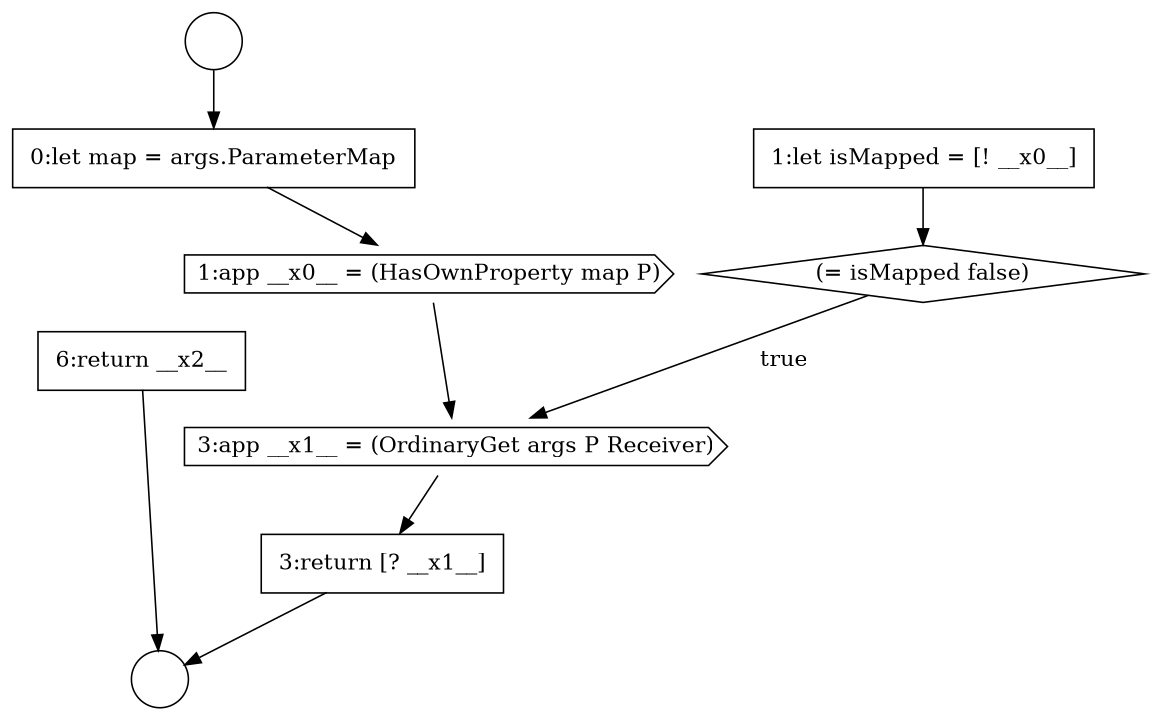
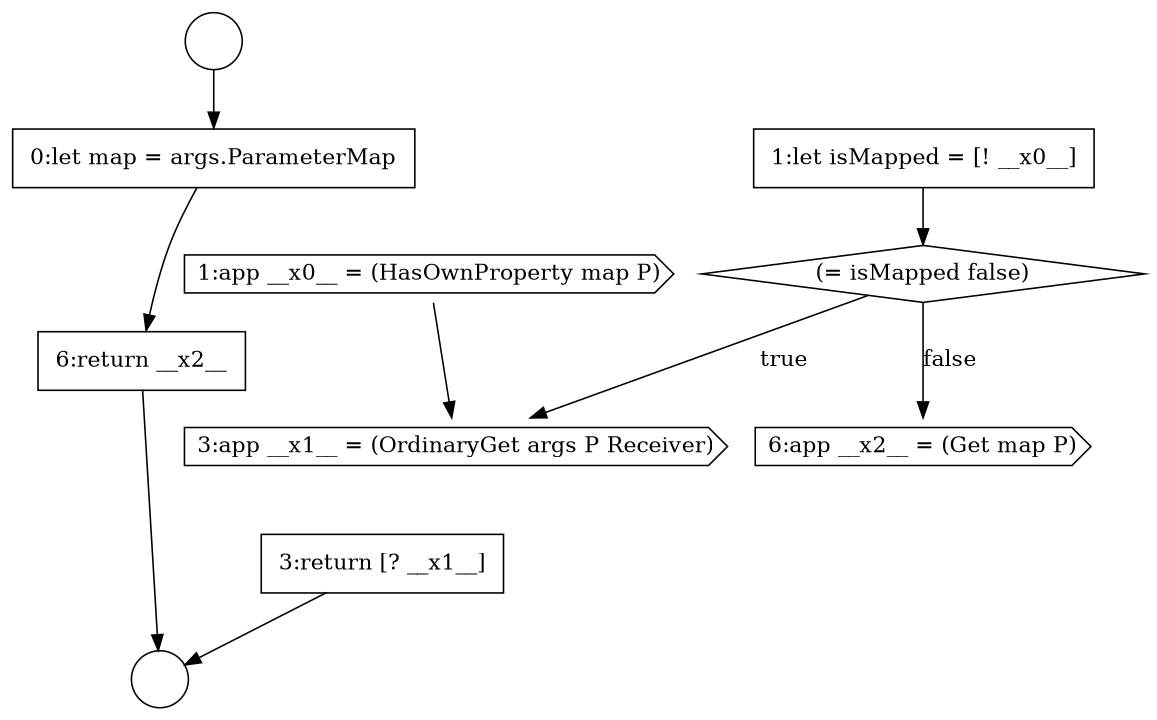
(315, 212) -> (168, 249)
none -> (923, 446)
(423, 498) -> none
